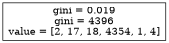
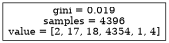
(84, 22) -> (84, 22)
